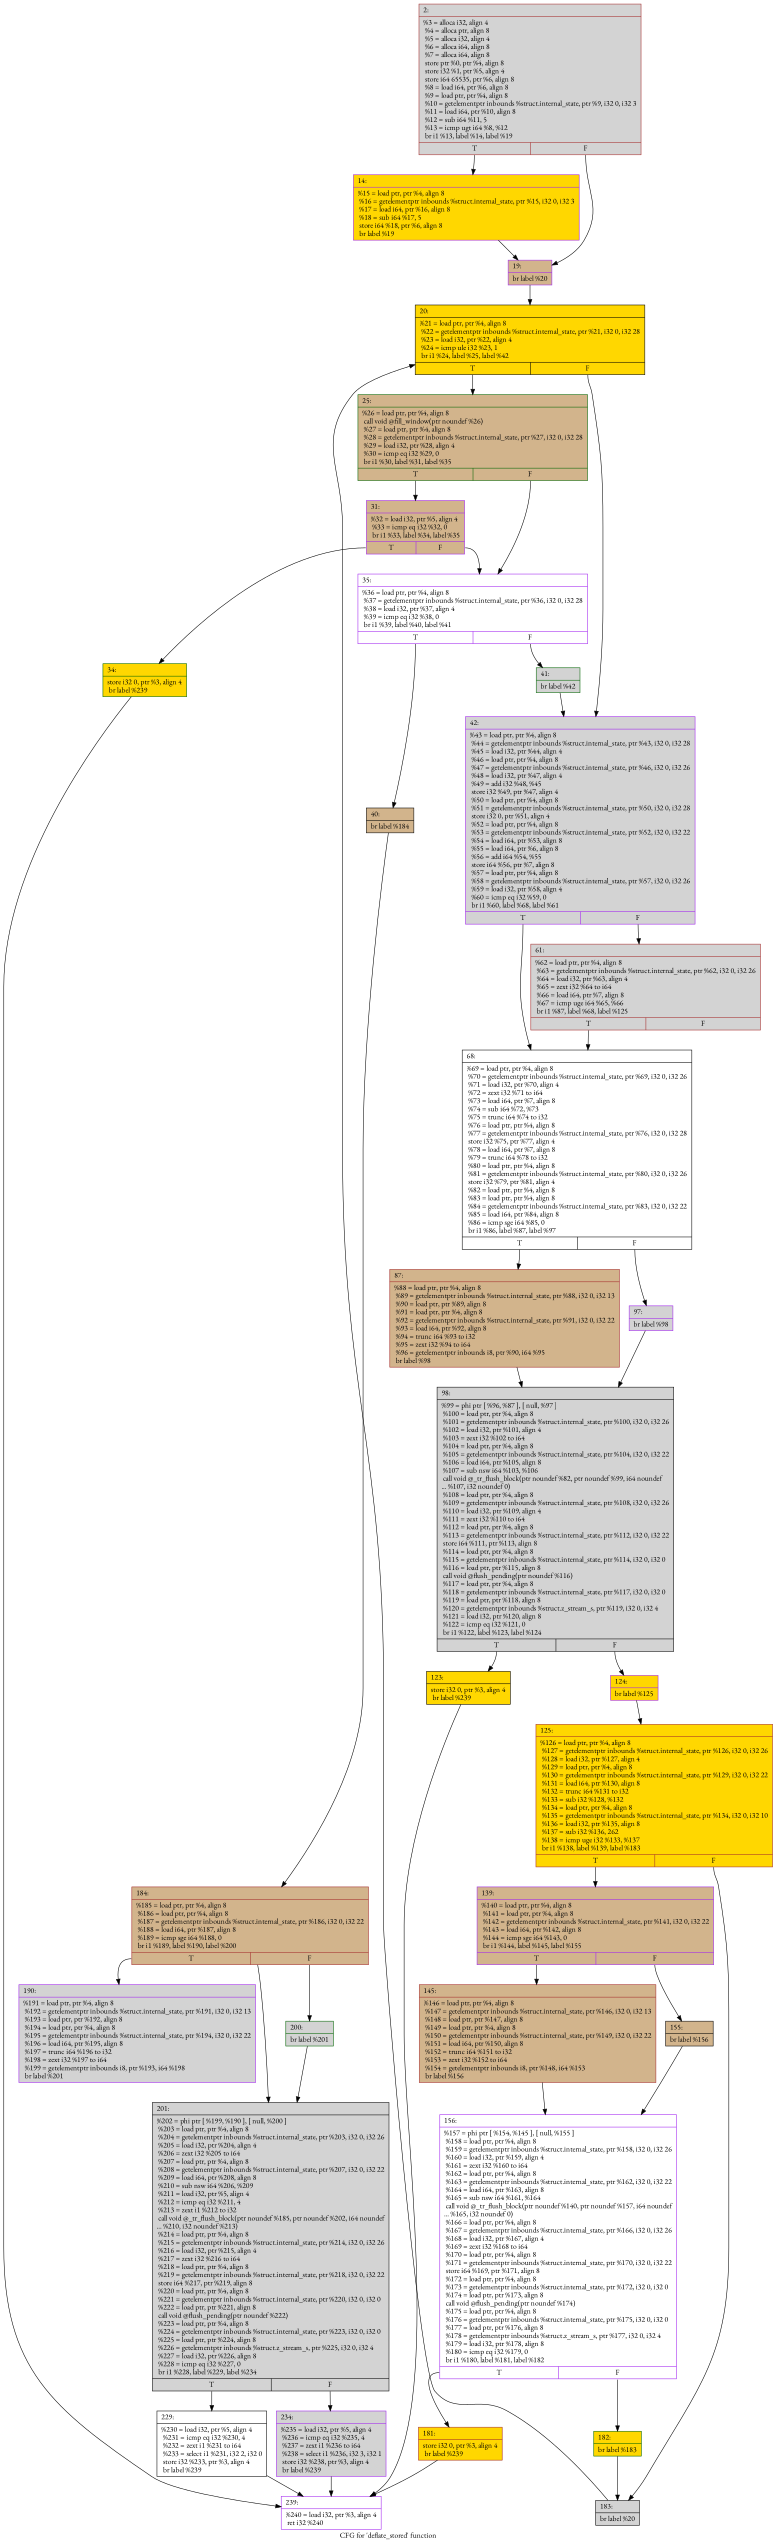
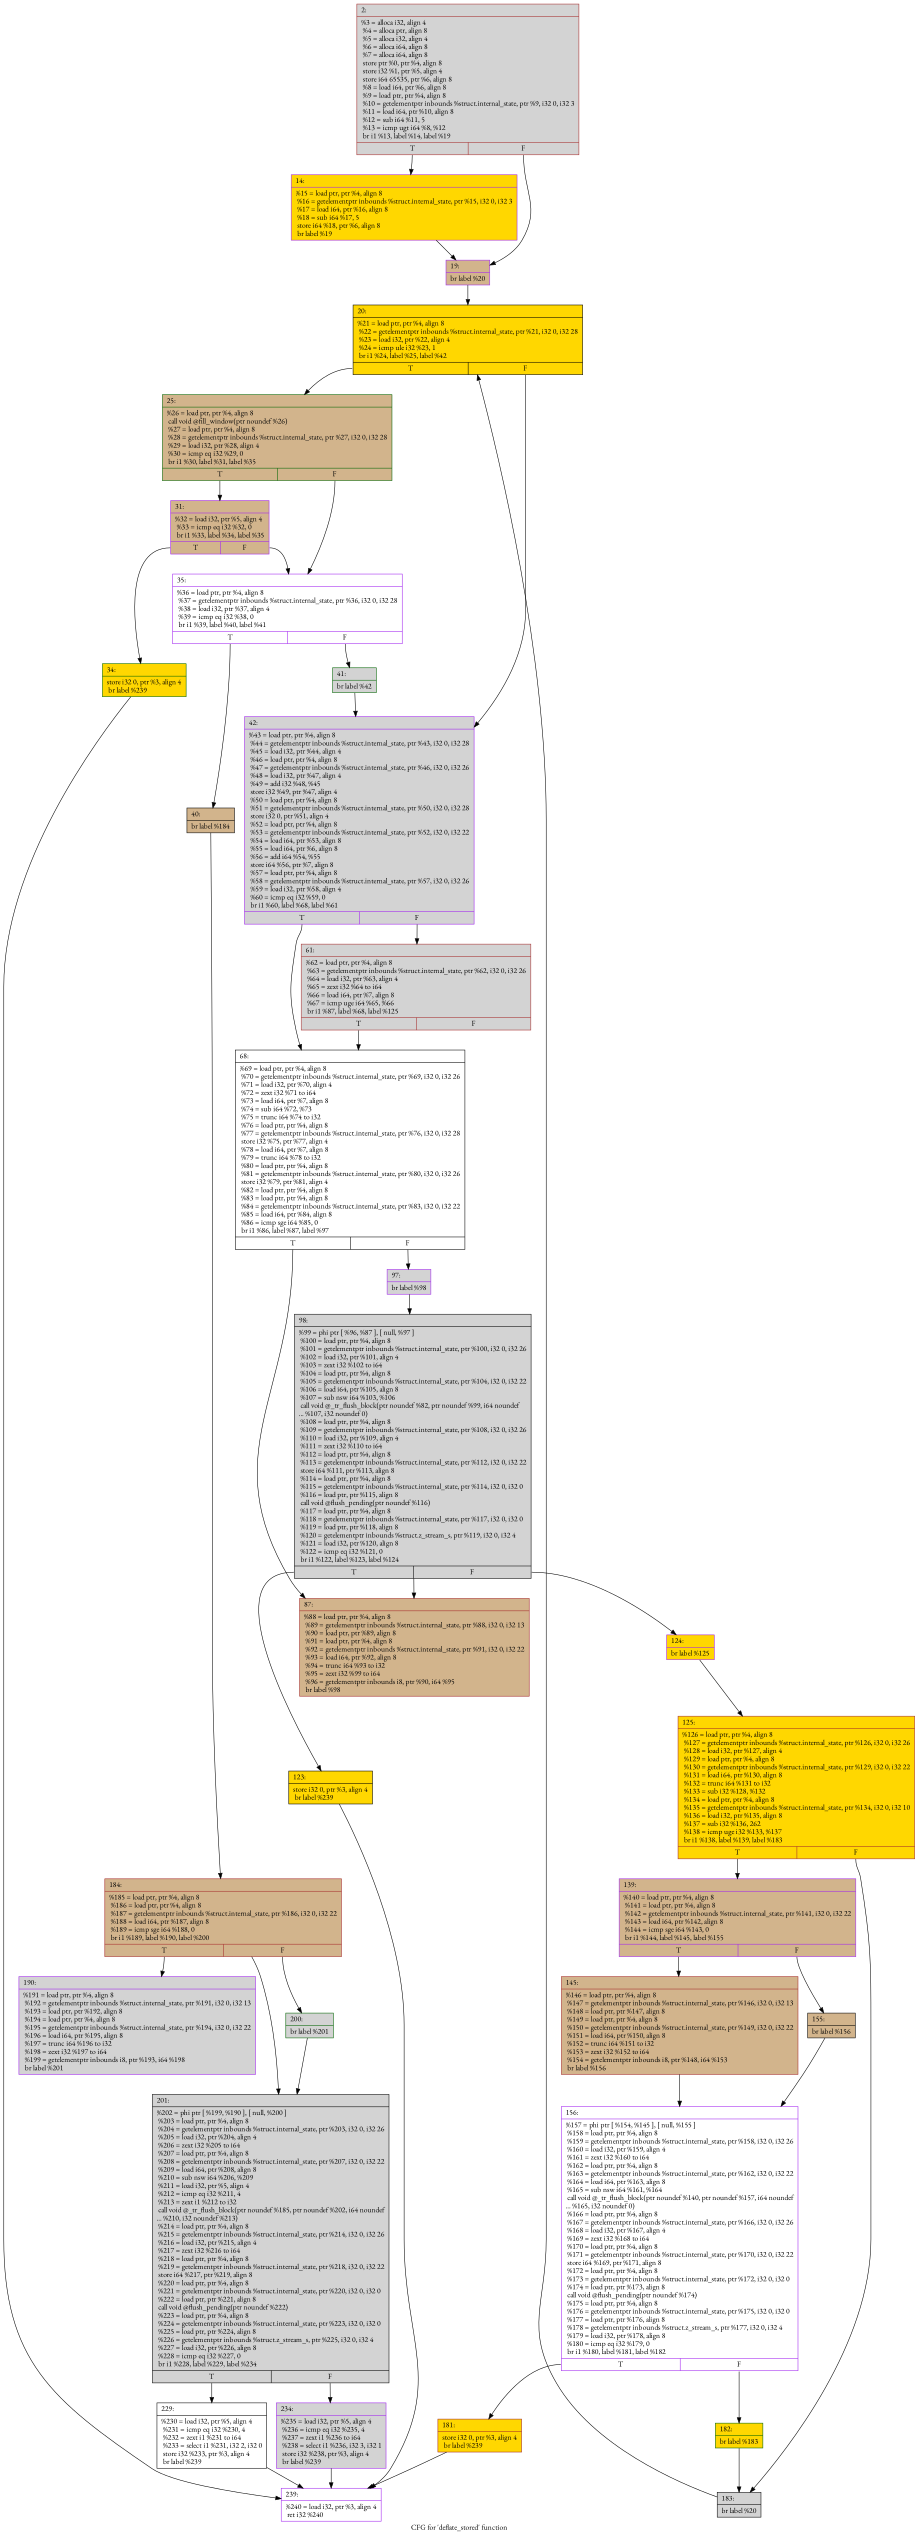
(432, 1344) -> (342, 1674)
(519, 1375) -> (414, 1586)
